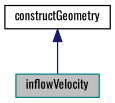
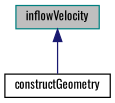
(58, 58) -> (58, 58)
